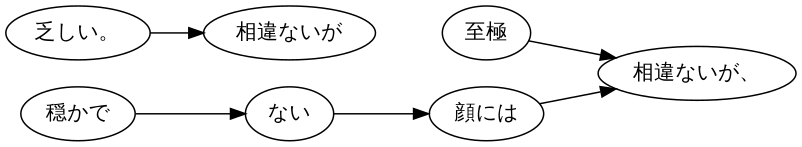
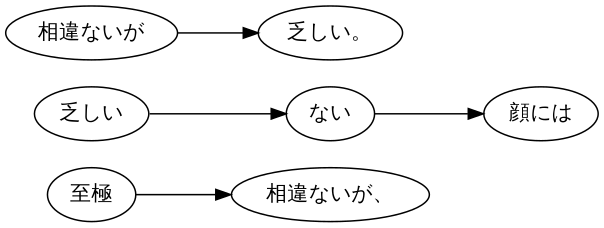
(169, 33) -> (210, 33)
(570, 98) -> none
(78, 114) -> (92, 114)
